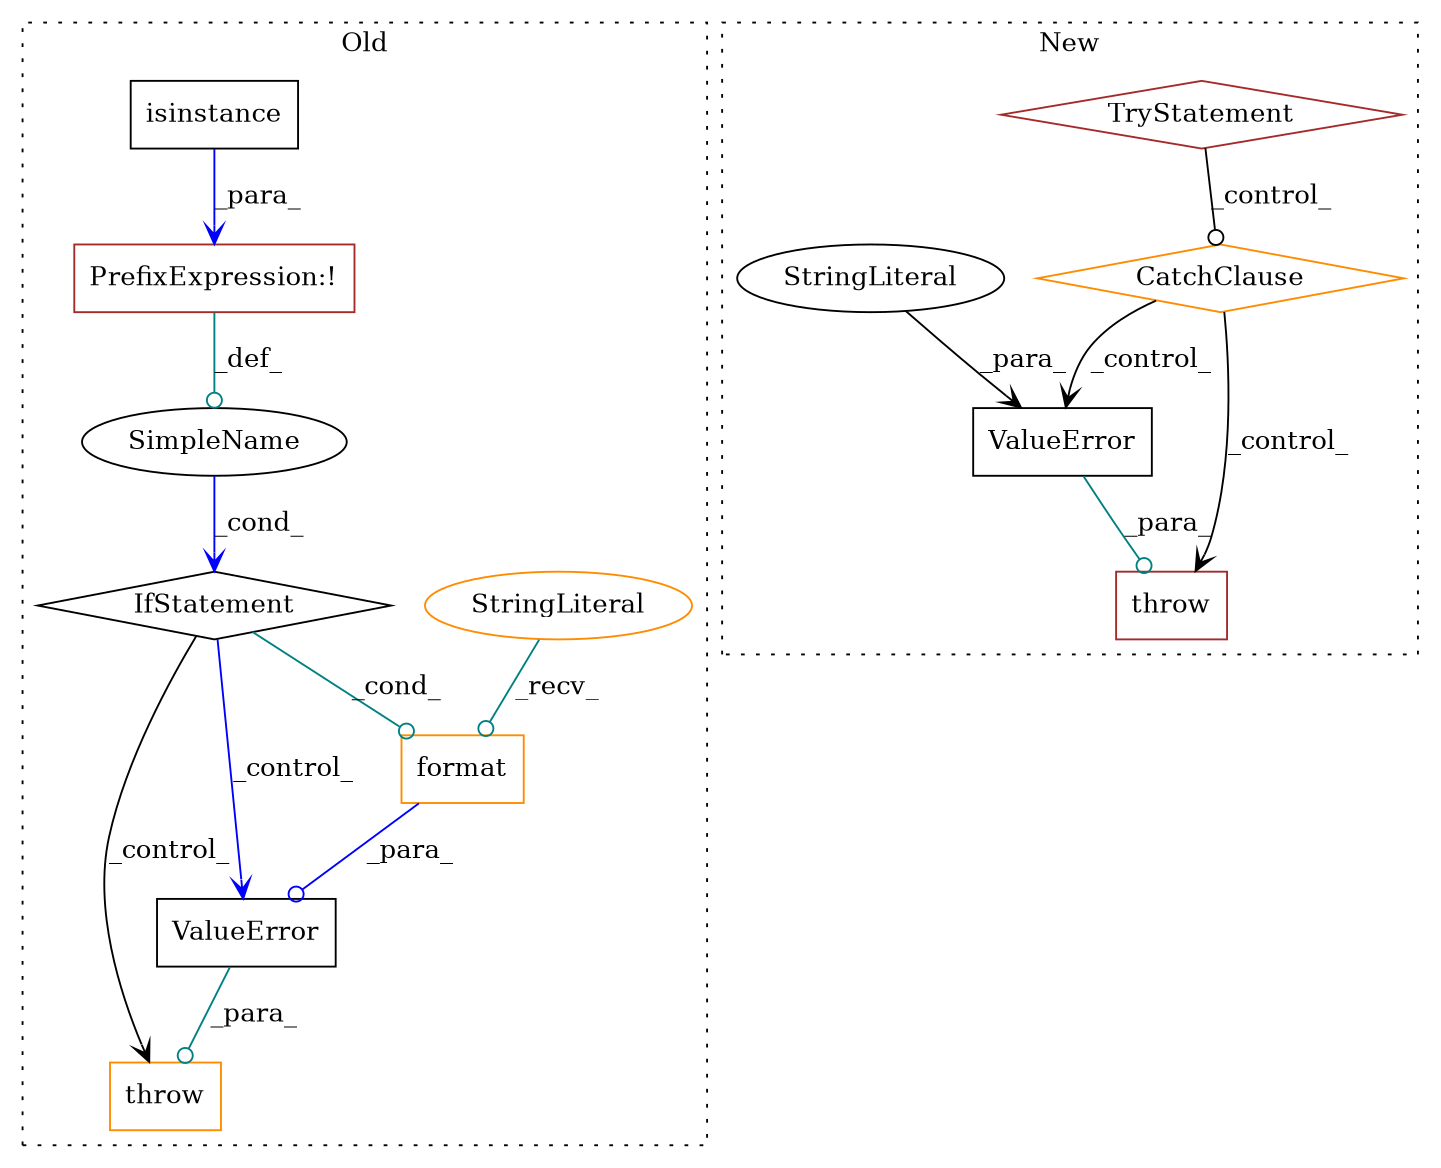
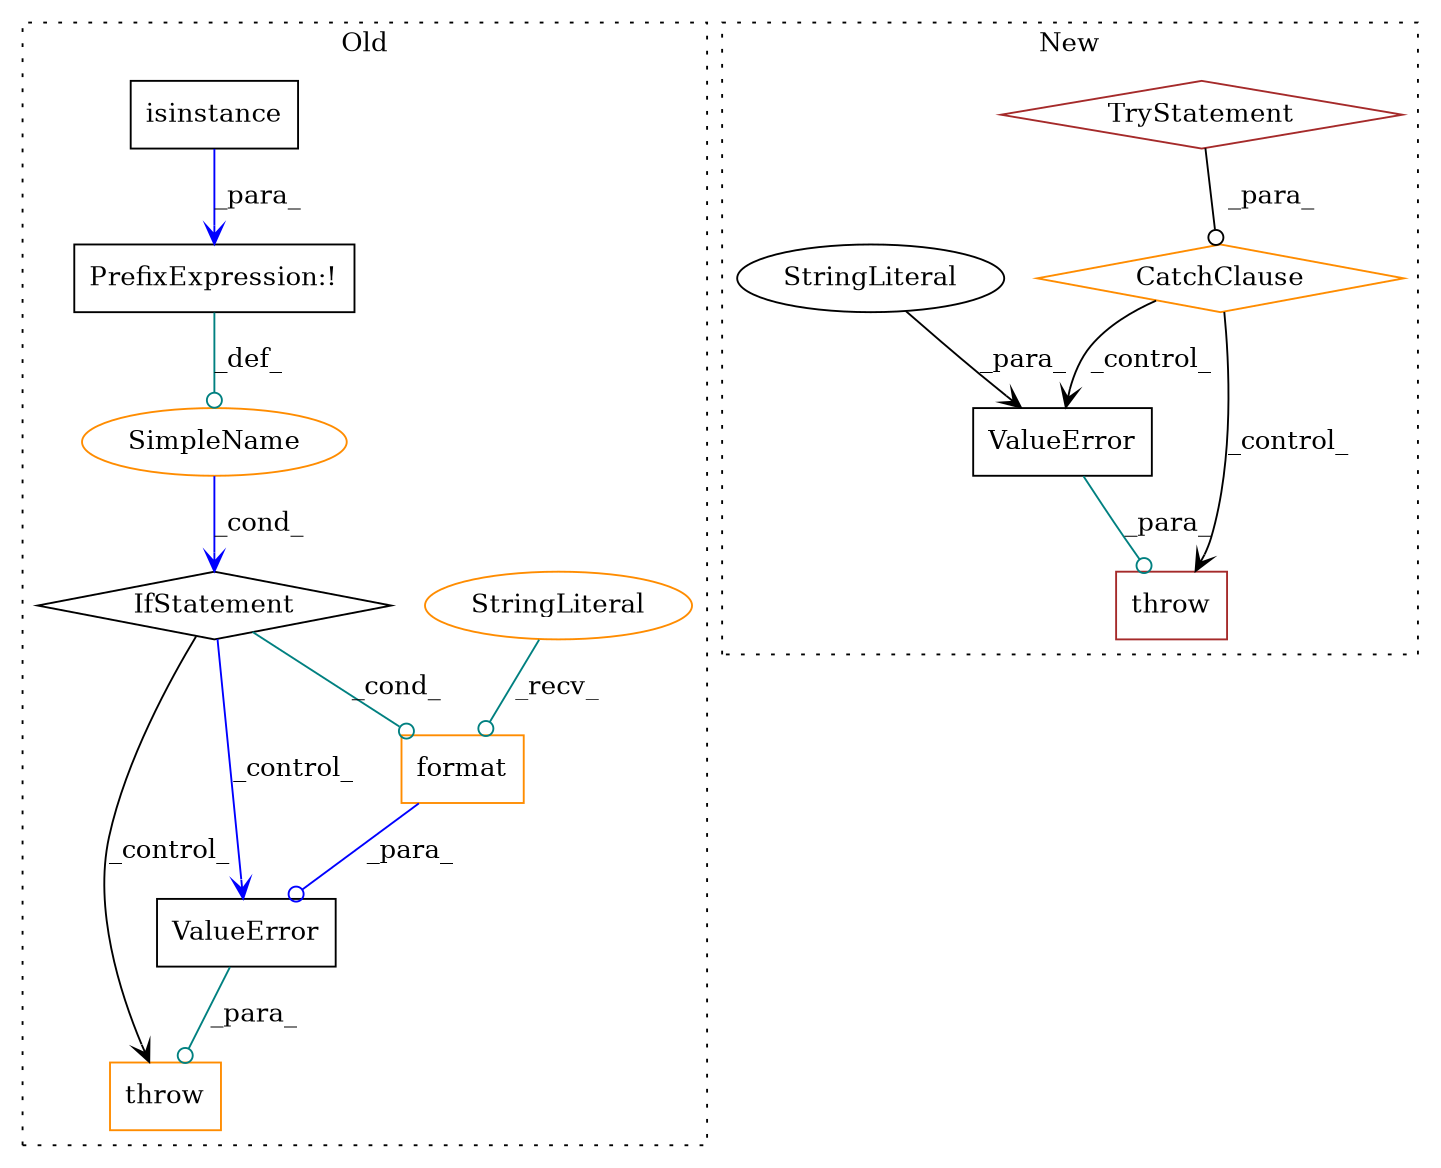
(1271, 197) -> (1271, 197)
(214, 278) -> (214, 278)
(214, 442) -> (214, 442)
